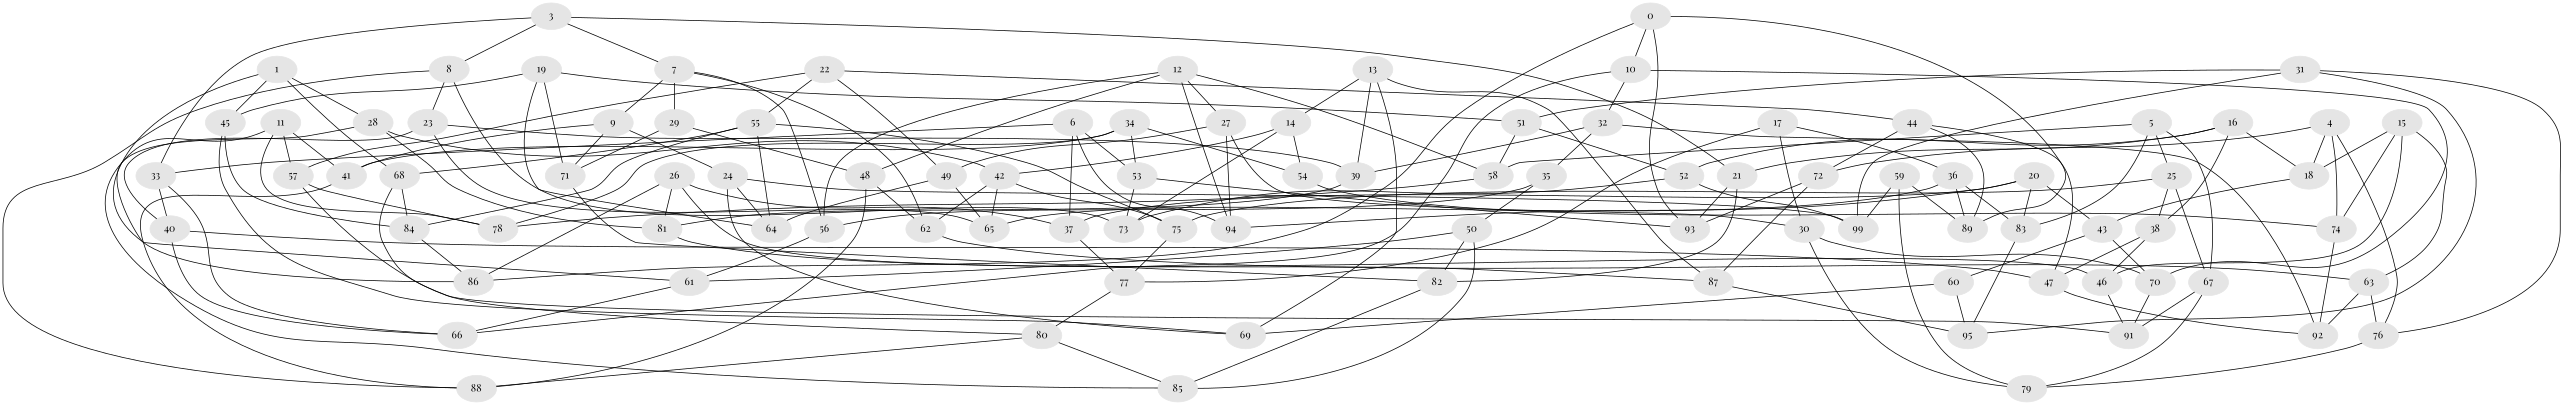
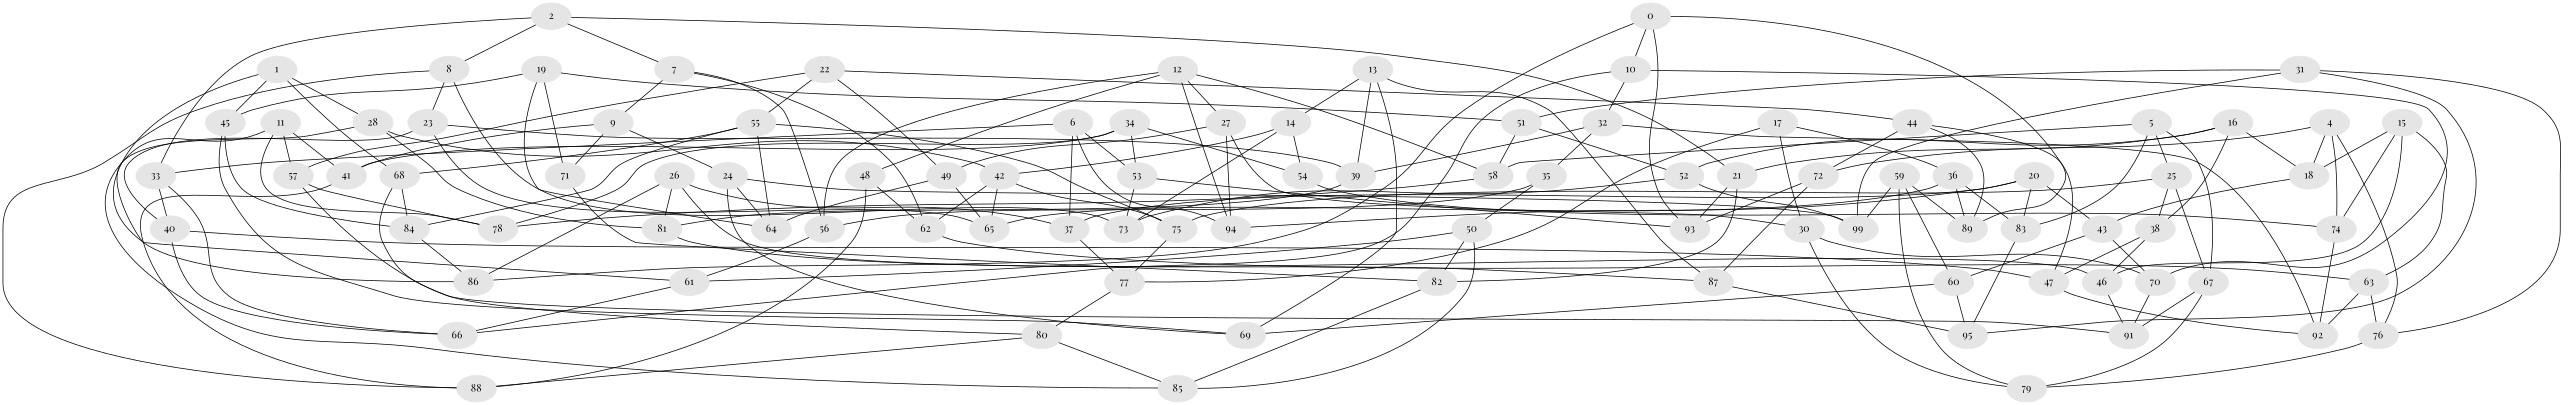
(551, 16) -> (551, 16)
(675, 123) -> none
none -> (1927, 229)
